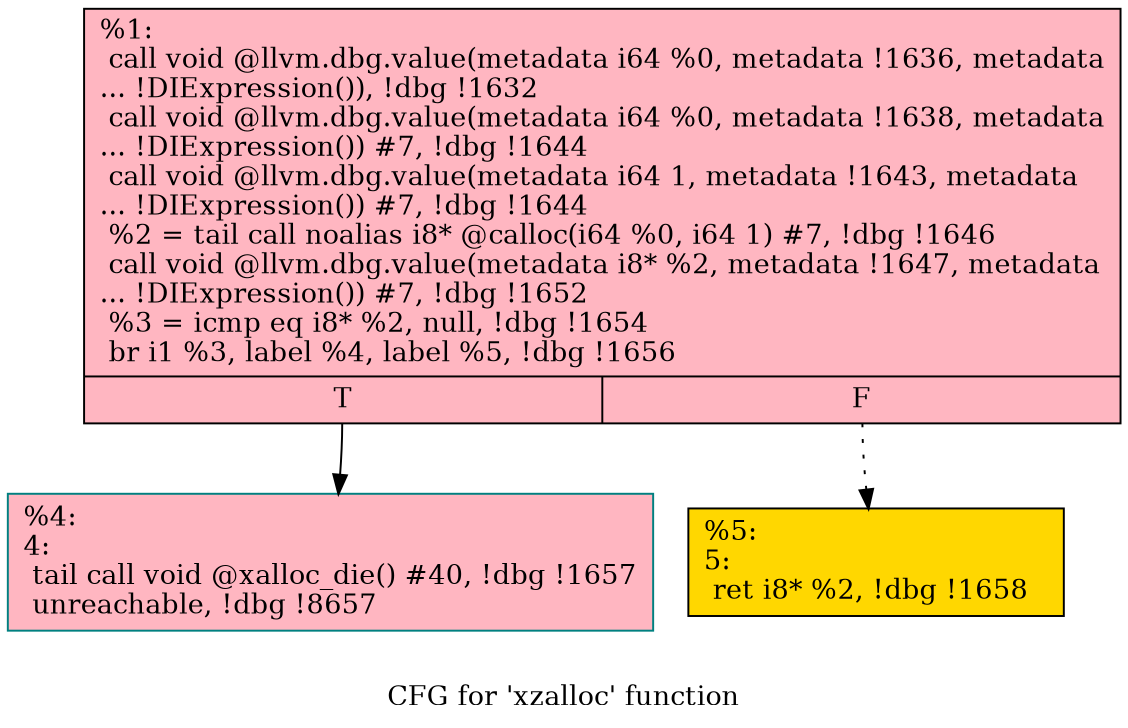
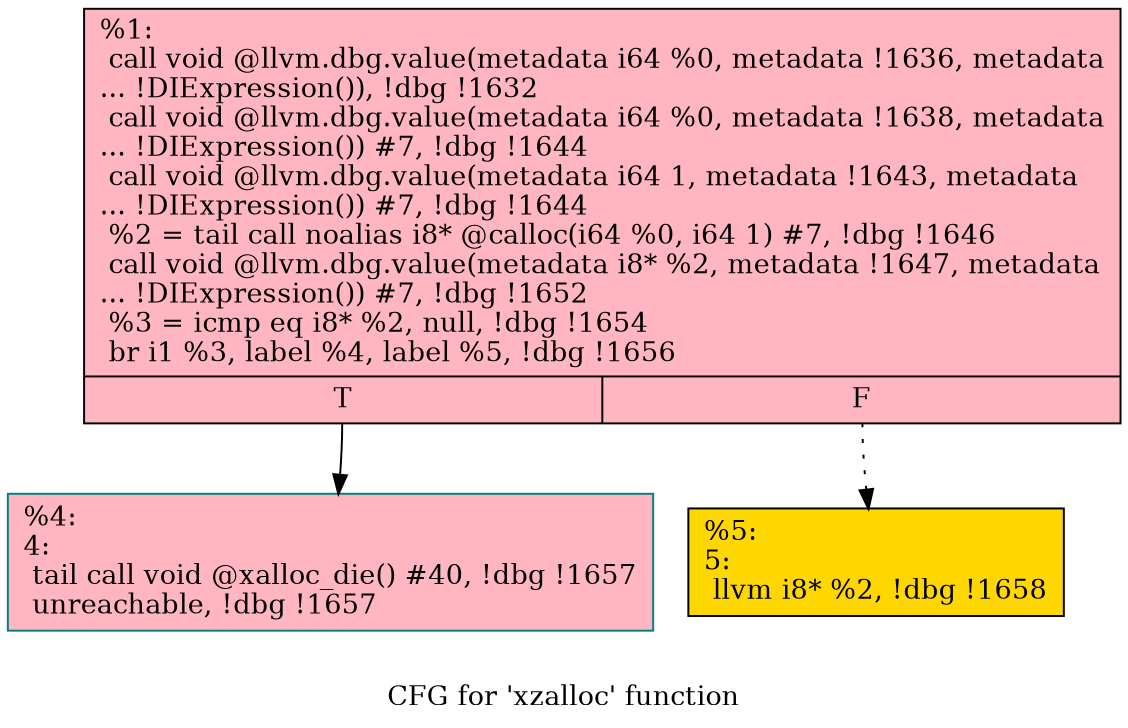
(866, 591) -> (876, 591)
(200, 605) -> (200, 605)
